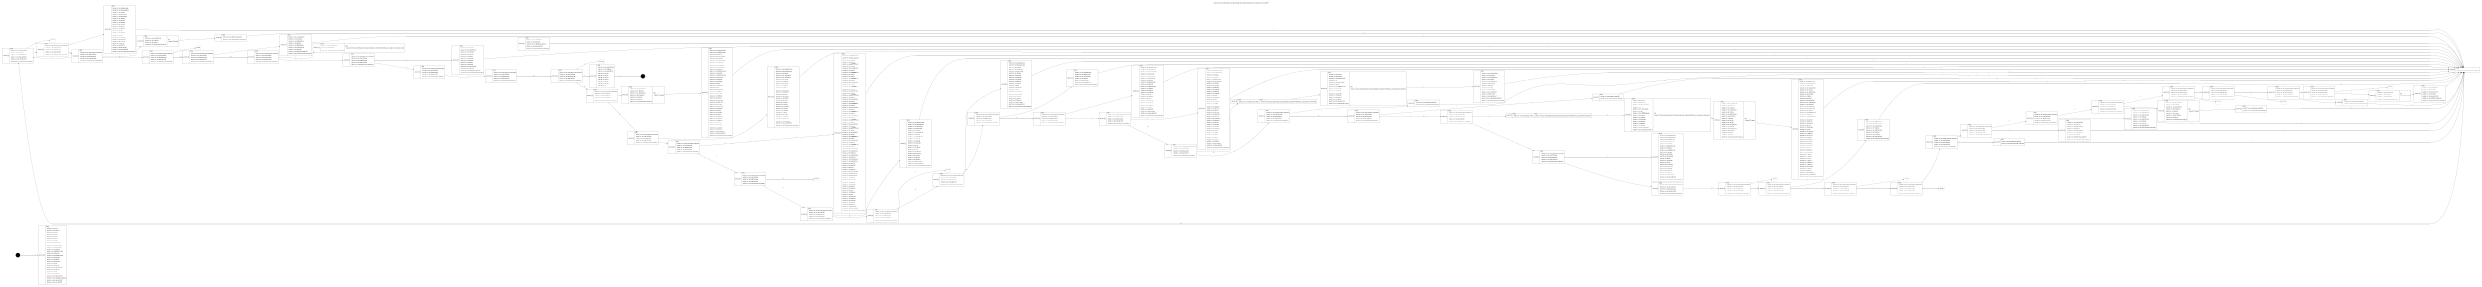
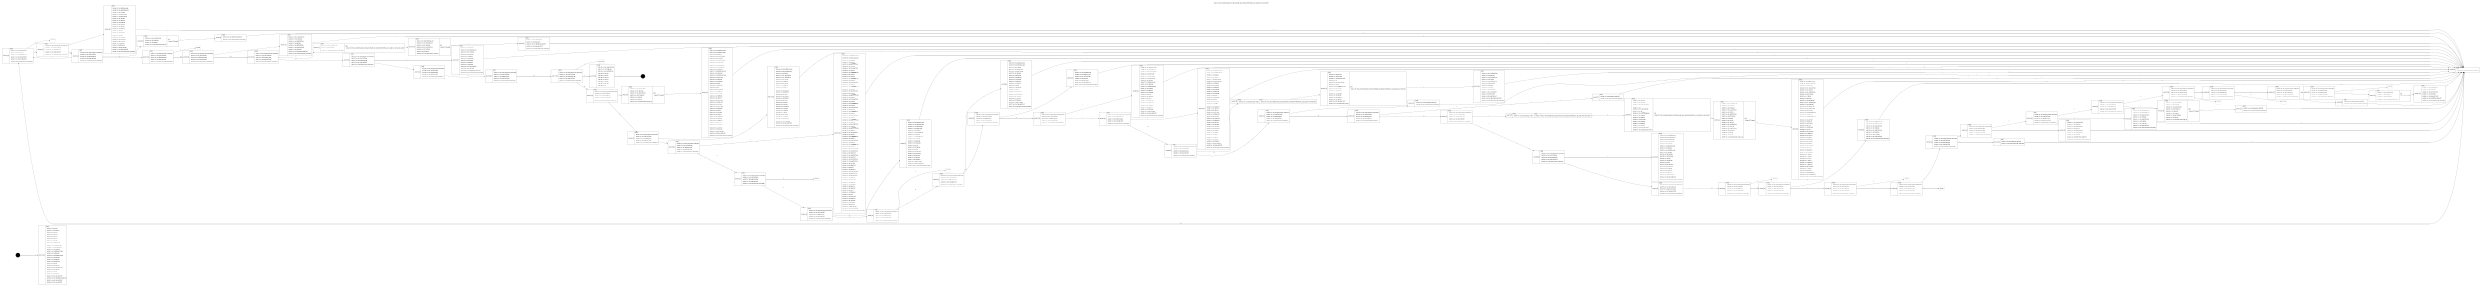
none -> (429, 47)
